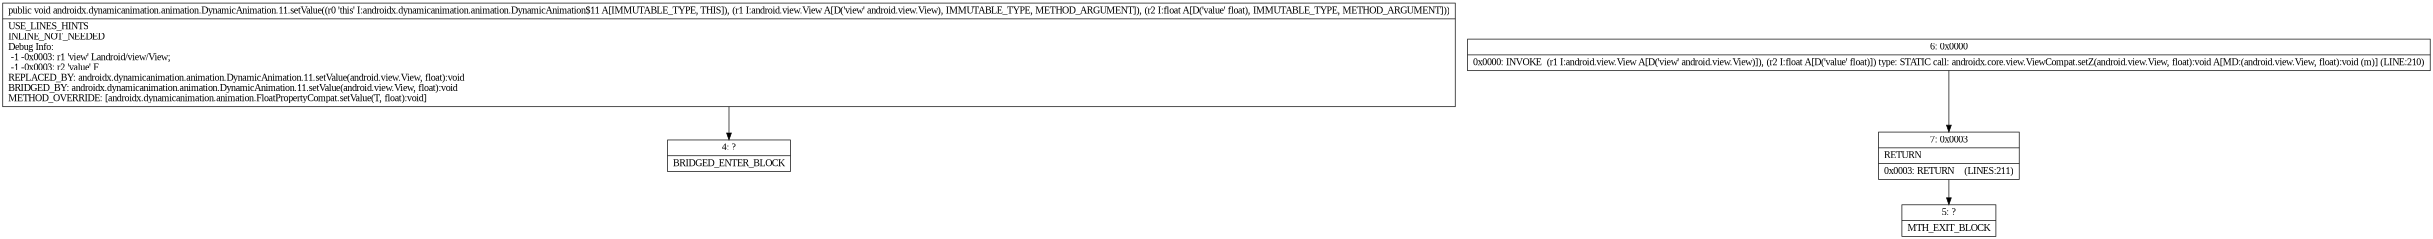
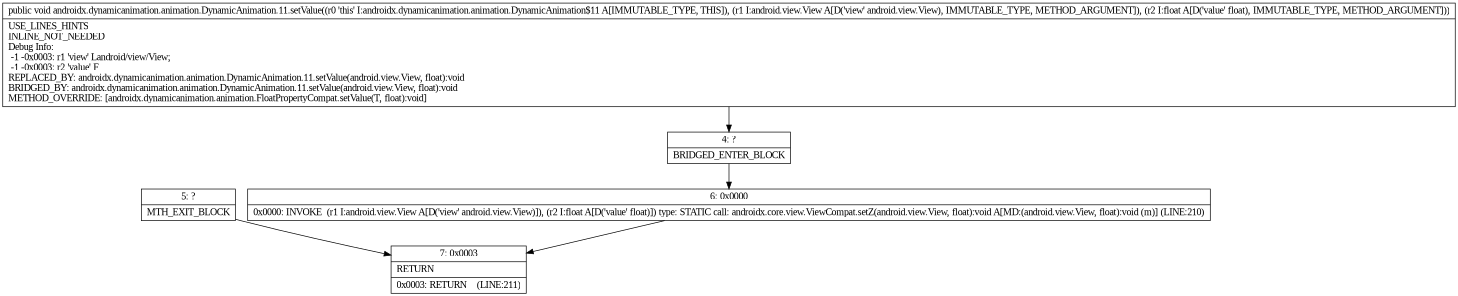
(1949, 171) -> (459, 285)
none -> (729, 173)
(1949, 189) -> (310, 237)
